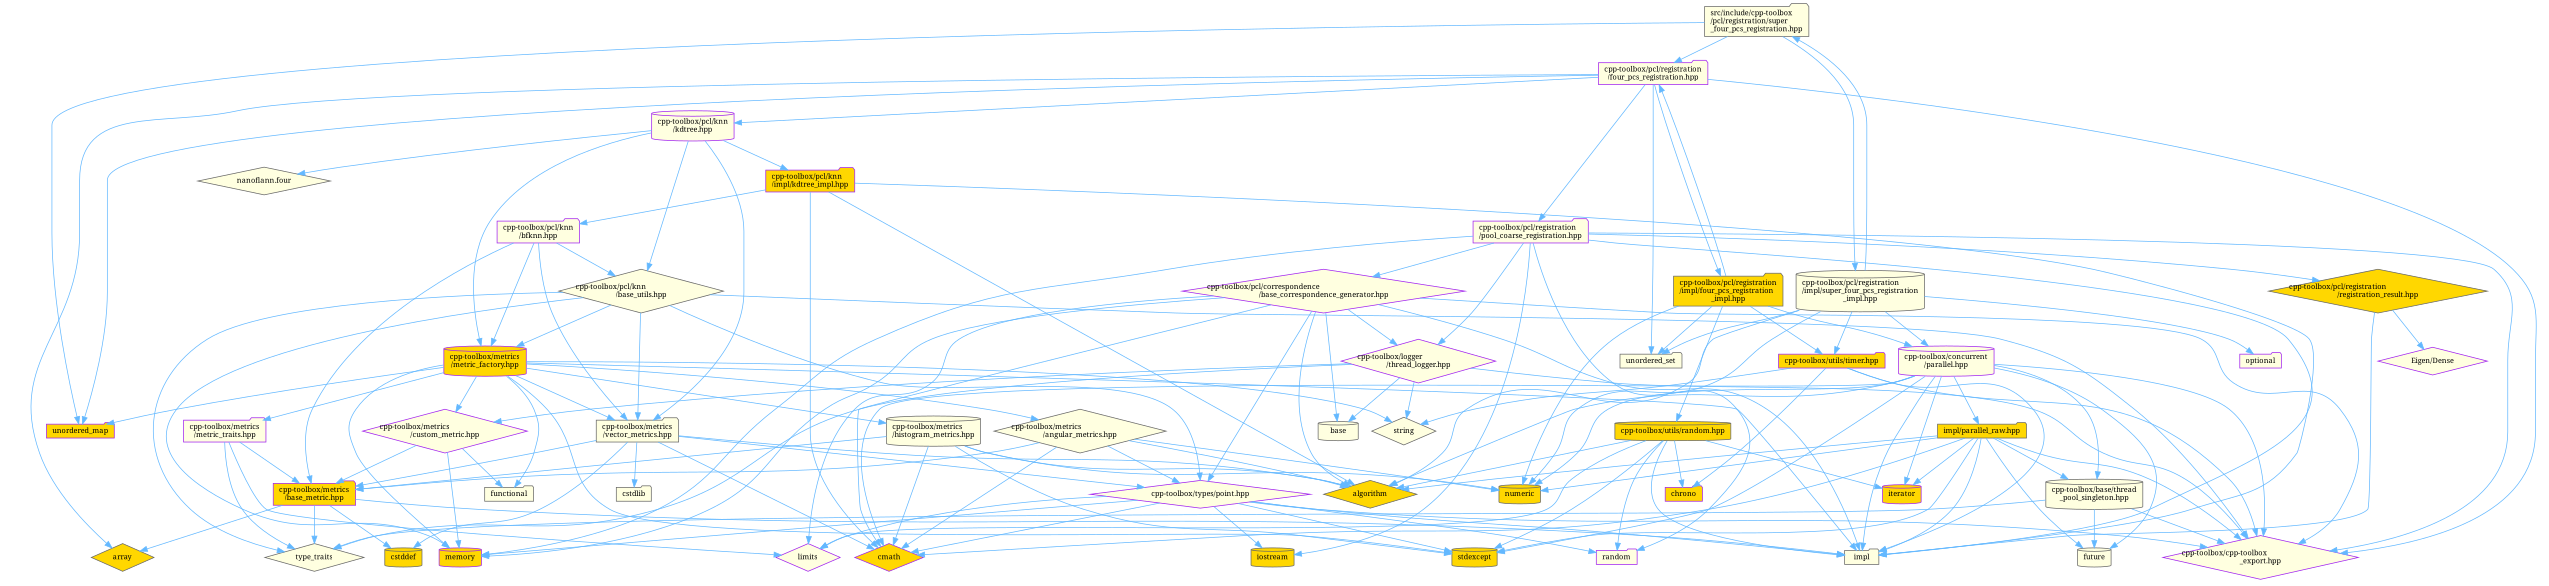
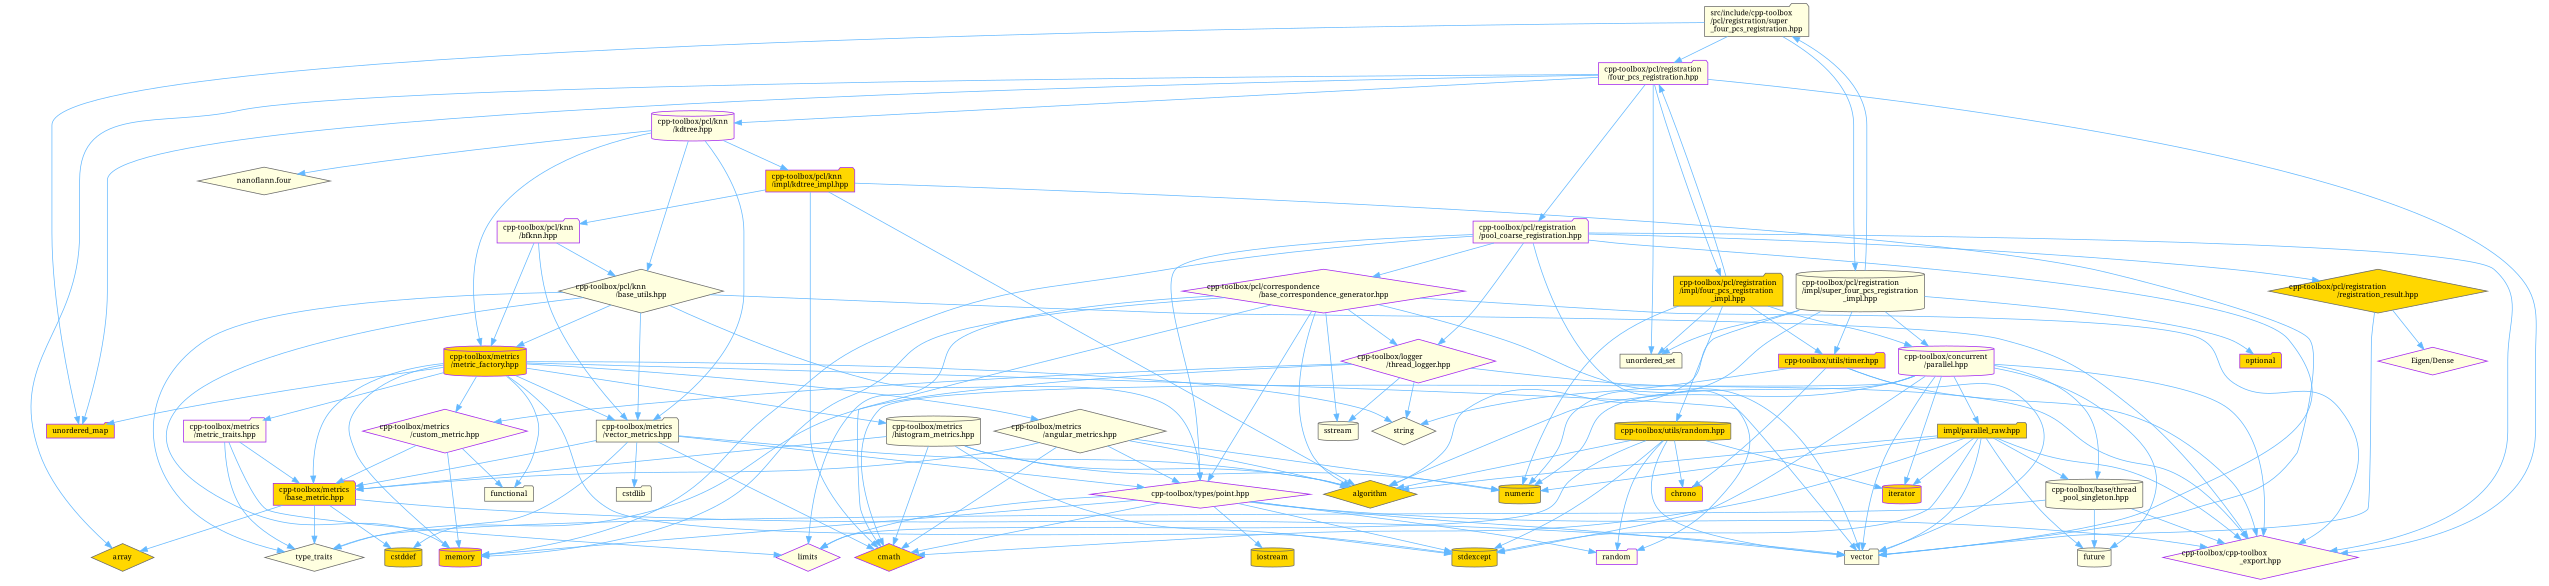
(367, 338) -> (356, 390)
(2261, 361) -> (2261, 361)
(1338, 431) -> (1338, 431)
(1481, 438) -> (1220, 255)
(1862, 557) -> (1862, 557)
